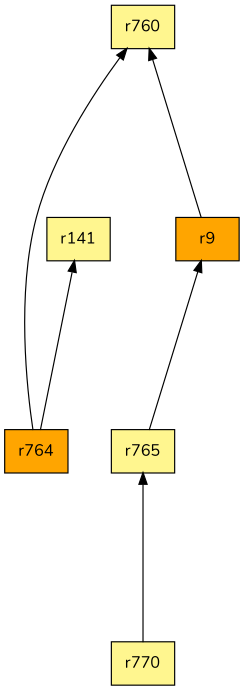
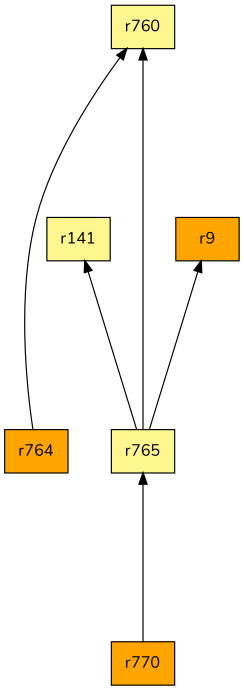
(177, 139) -> (143, 245)
(56, 351) -> (113, 351)
(143, 663) -> (143, 663)
